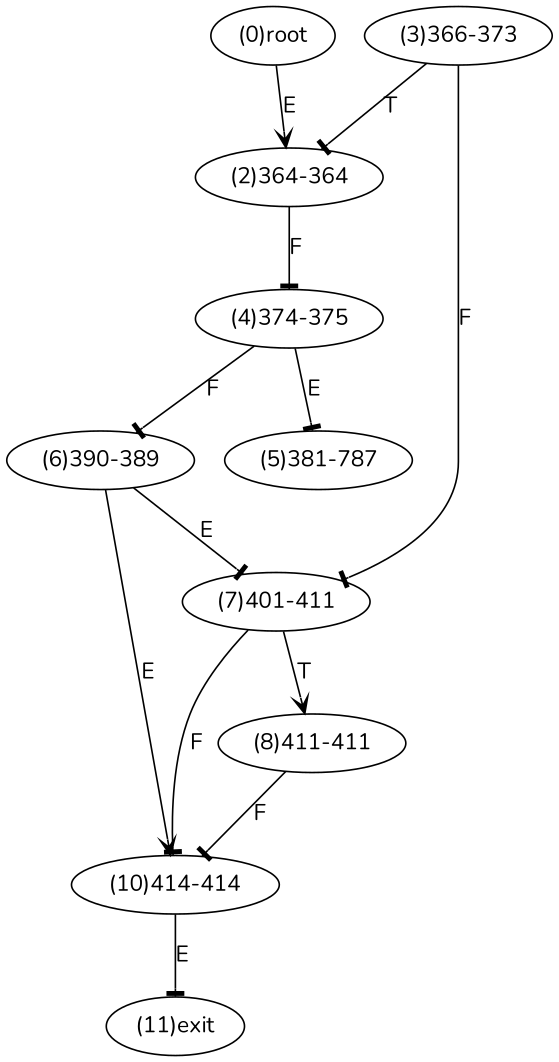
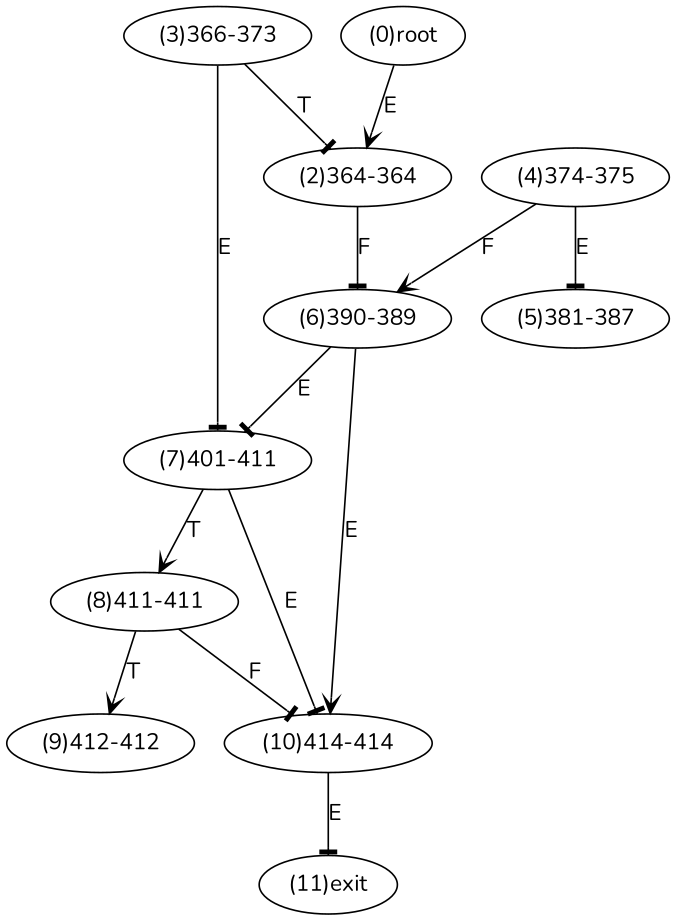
(289, 244) -> (358, 244)
(465, 319) -> (225, 248)
(199, 387) -> (474, 243)
(319, 460) -> (575, 319)
none -> (101, 743)
(197, 743) -> (292, 602)
